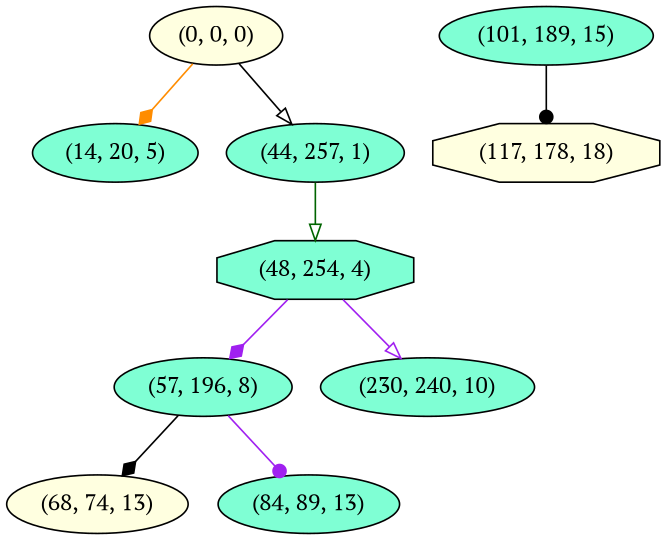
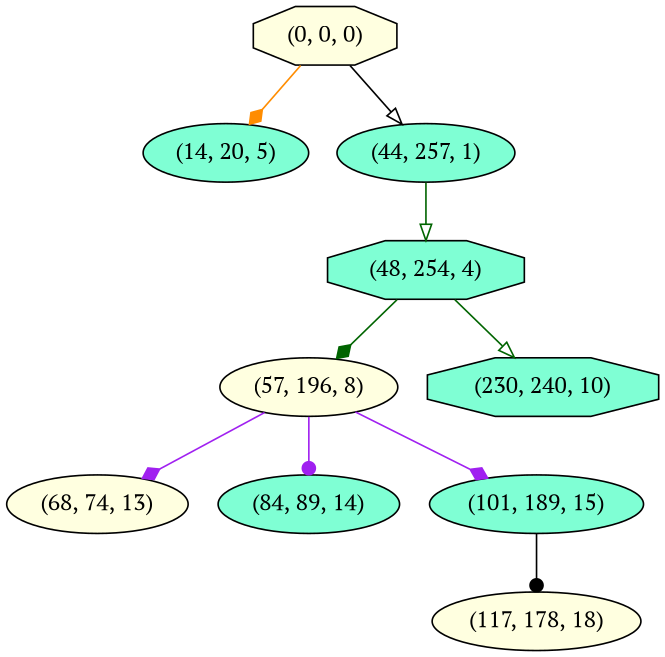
(216, 36) -> (325, 36)
(546, 153) -> (537, 621)
(266, 322) -> (374, 322)
(366, 323) -> (479, 323)
(203, 387) -> (309, 387)
(428, 387) -> (543, 387)
(157, 438) -> (212, 441)
none -> (413, 441)
(309, 504) -> (309, 504)
